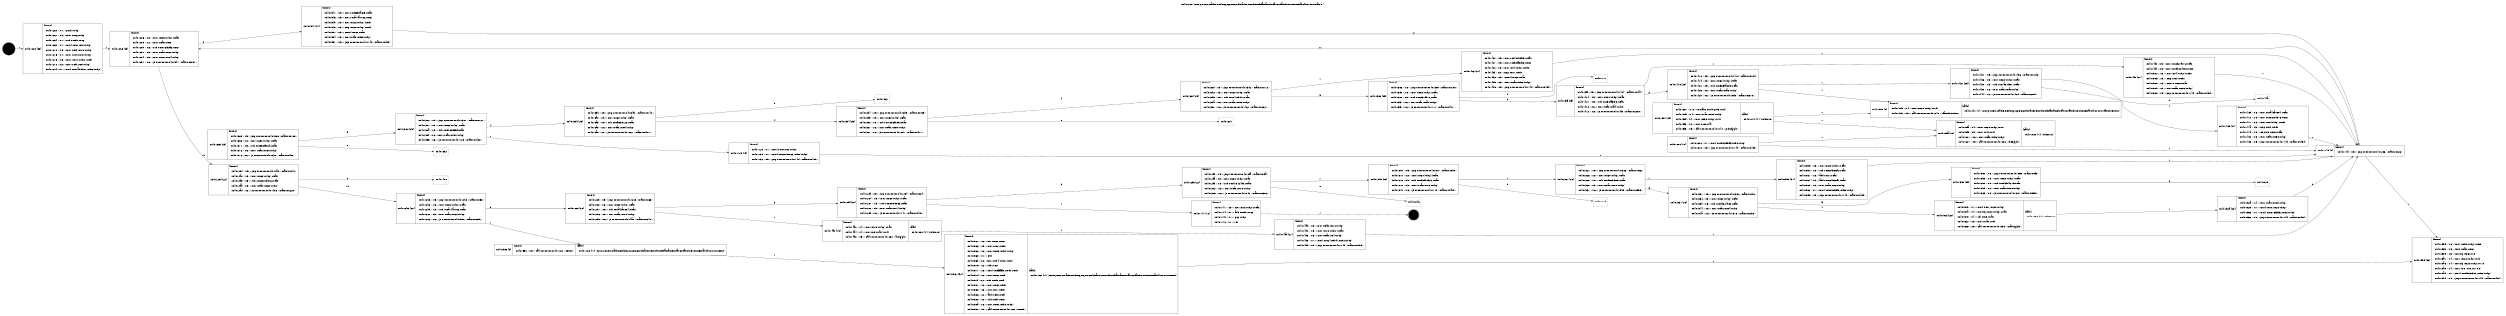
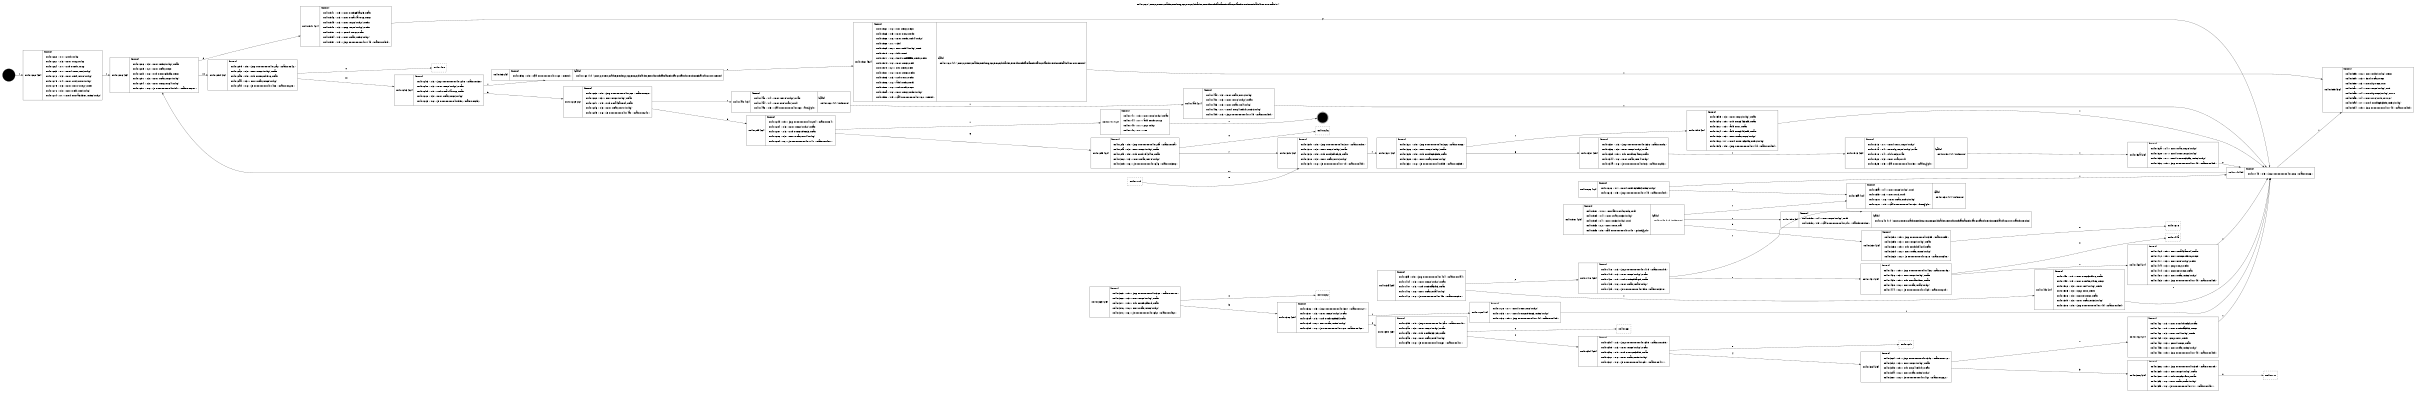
(1507, 102) -> none
(1525, 193) -> (1221, 186)
(1857, 205) -> (1772, 233)
